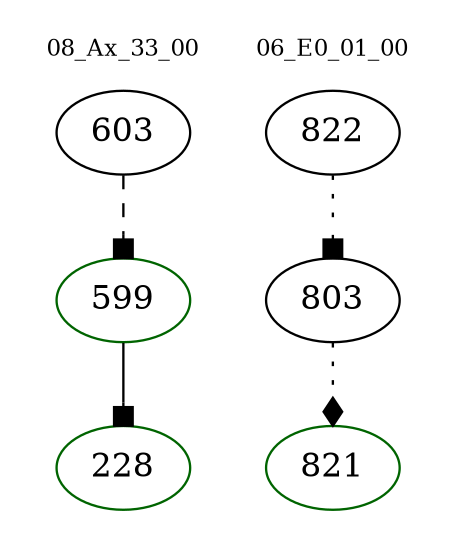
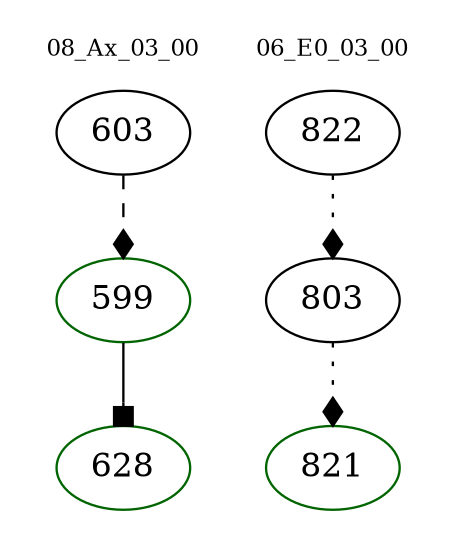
(123, 50) -> (123, 50)
(333, 50) -> (333, 50)
(333, 203) -> (333, 203)
(123, 205) -> (123, 205)
(123, 468) -> (123, 468)
